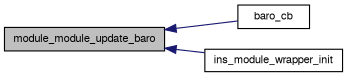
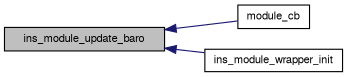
(274, 17) -> (274, 17)
(85, 39) -> (85, 39)
